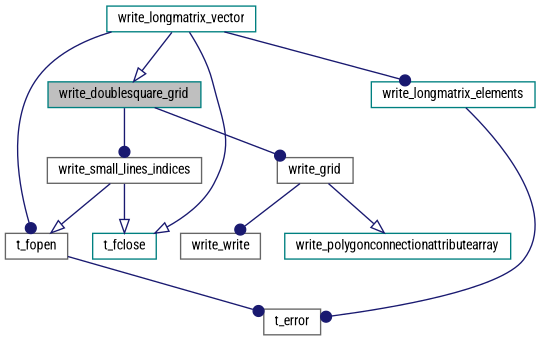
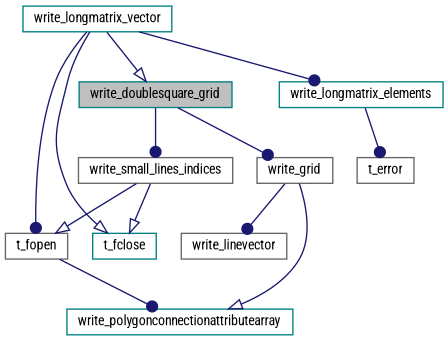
(221, 246) -> (234, 246)
(160, 283) -> (103, 282)
